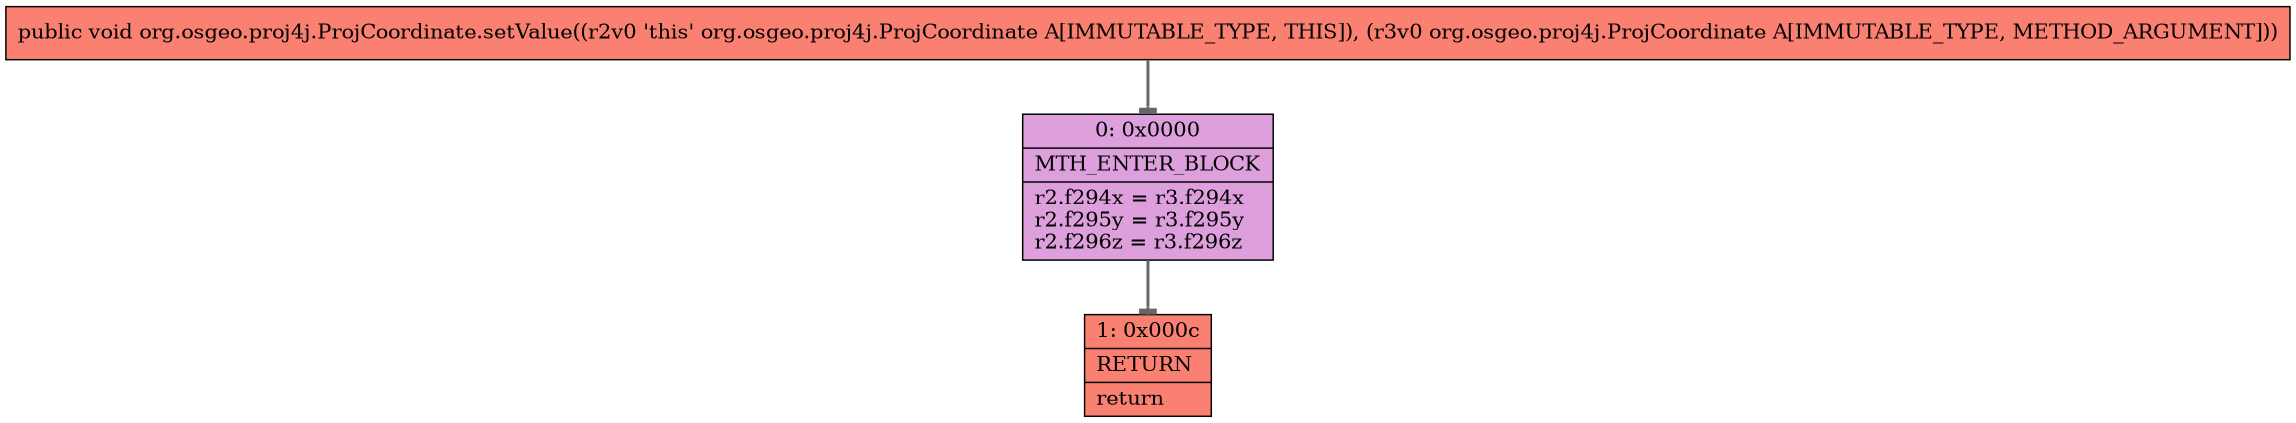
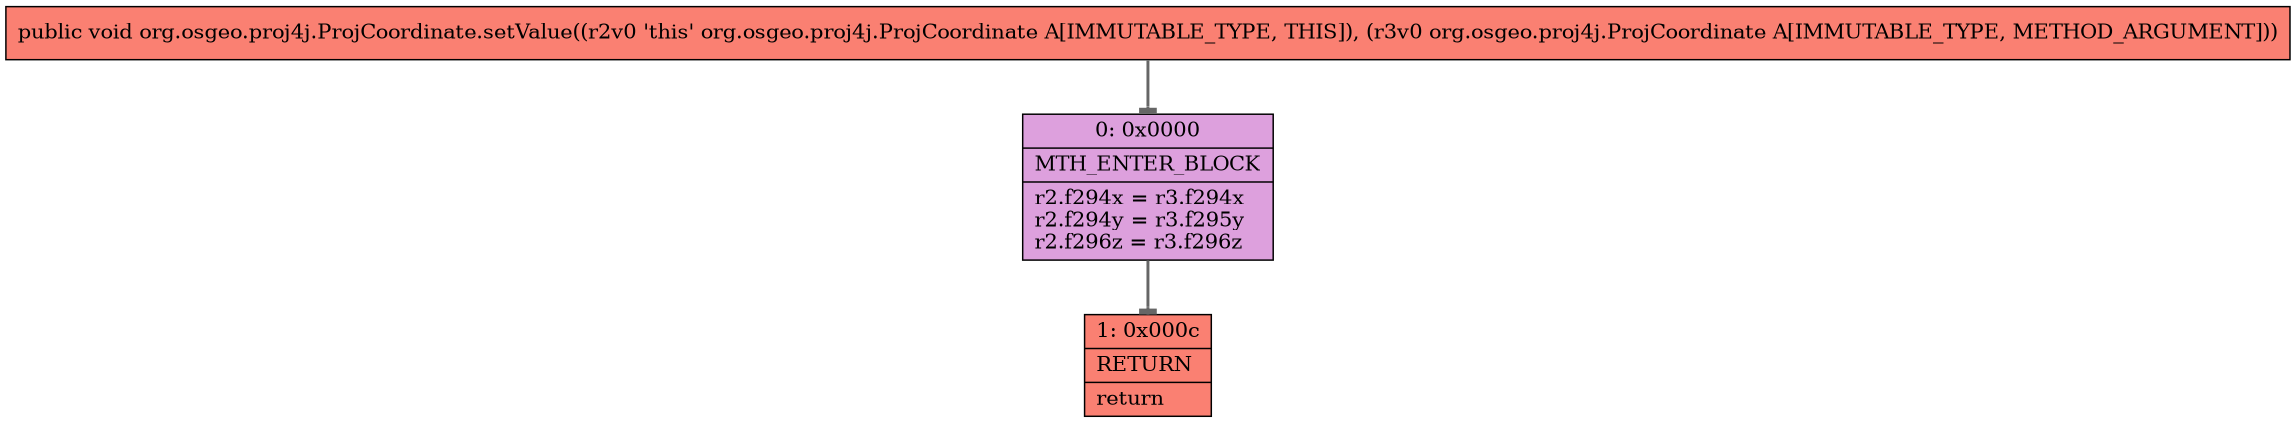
(1140, 220) -> (1140, 220)
